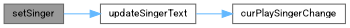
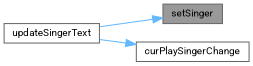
(77, 14) -> (126, 23)
